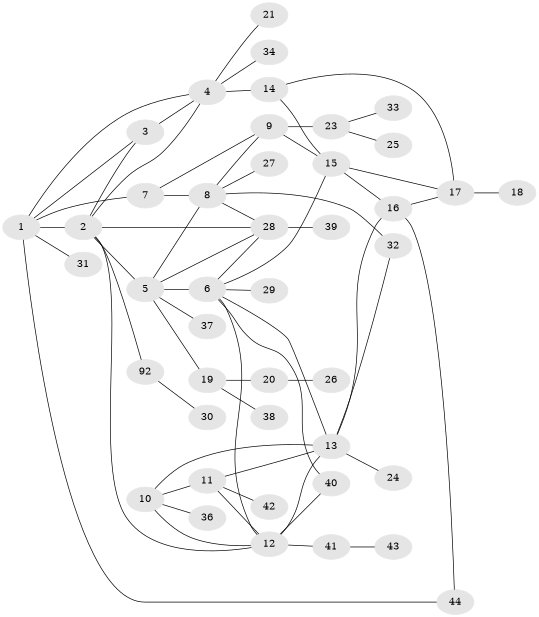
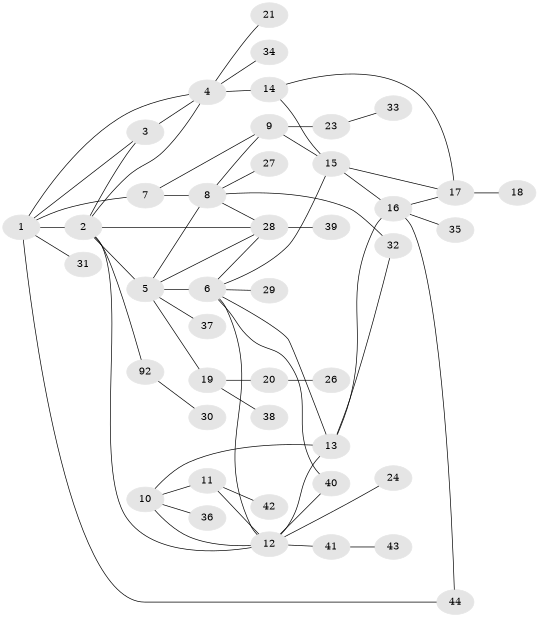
(393, 145) -> none
none -> (455, 230)
(362, 462) -> (332, 512)
(270, 464) -> none
